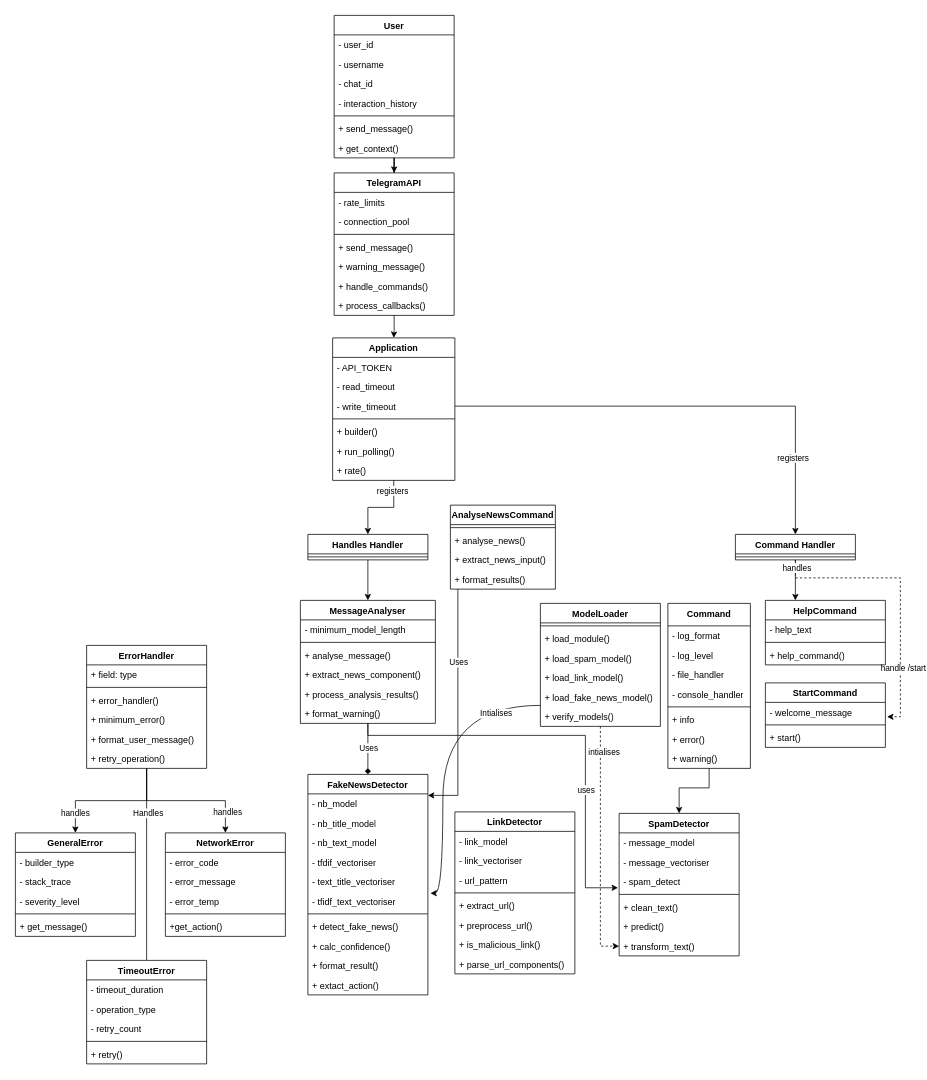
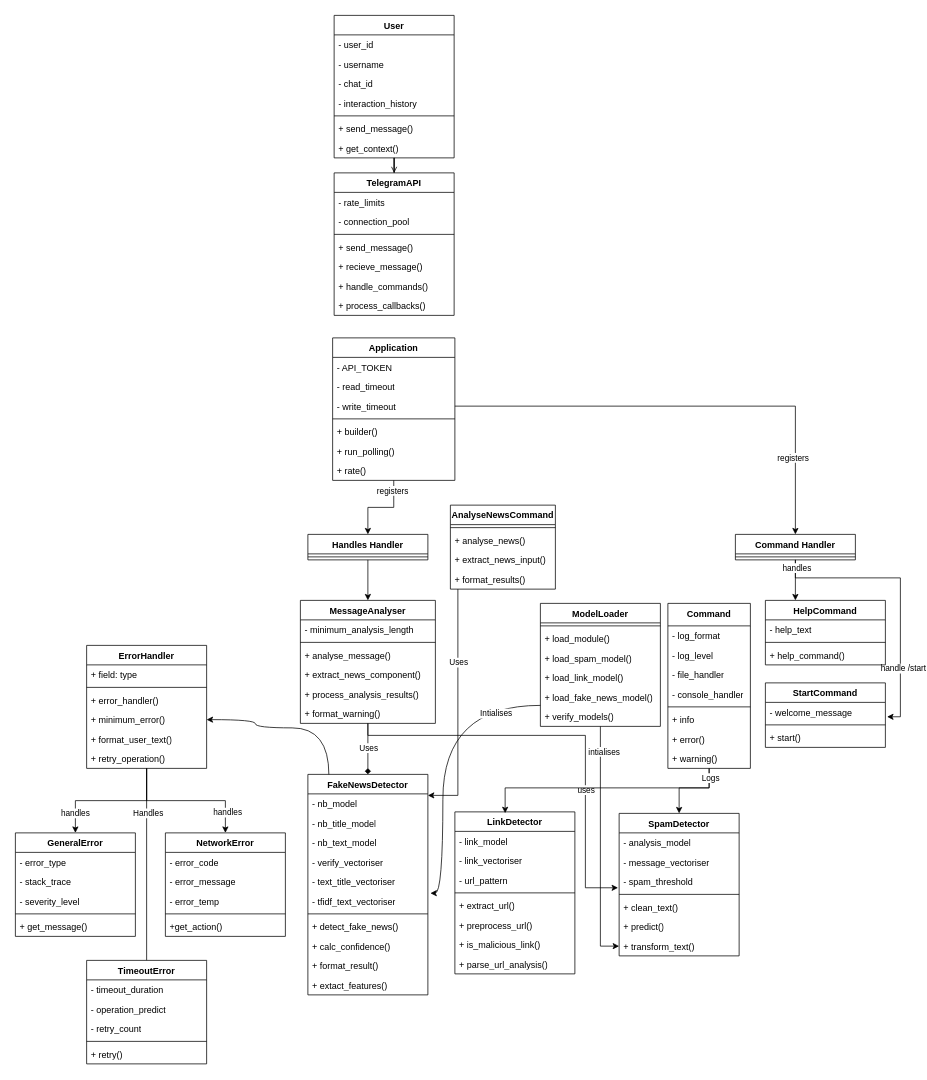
(394, 166) -> (394, 167)
(384, 268) -> (384, 268)
(394, 332) -> none
(891, 578) -> (891, 578)
(354, 631) -> (361, 631)
none -> (285, 728)
(147, 745) -> (140, 740)
none -> (602, 788)
(659, 844) -> (659, 844)
(600, 856) -> (600, 856)
(52, 863) -> (49, 863)
(354, 863) -> (357, 863)
(655, 883) -> (662, 883)
(516, 970) -> (510, 965)
(353, 986) -> (359, 986)
(129, 1010) -> (135, 1010)
